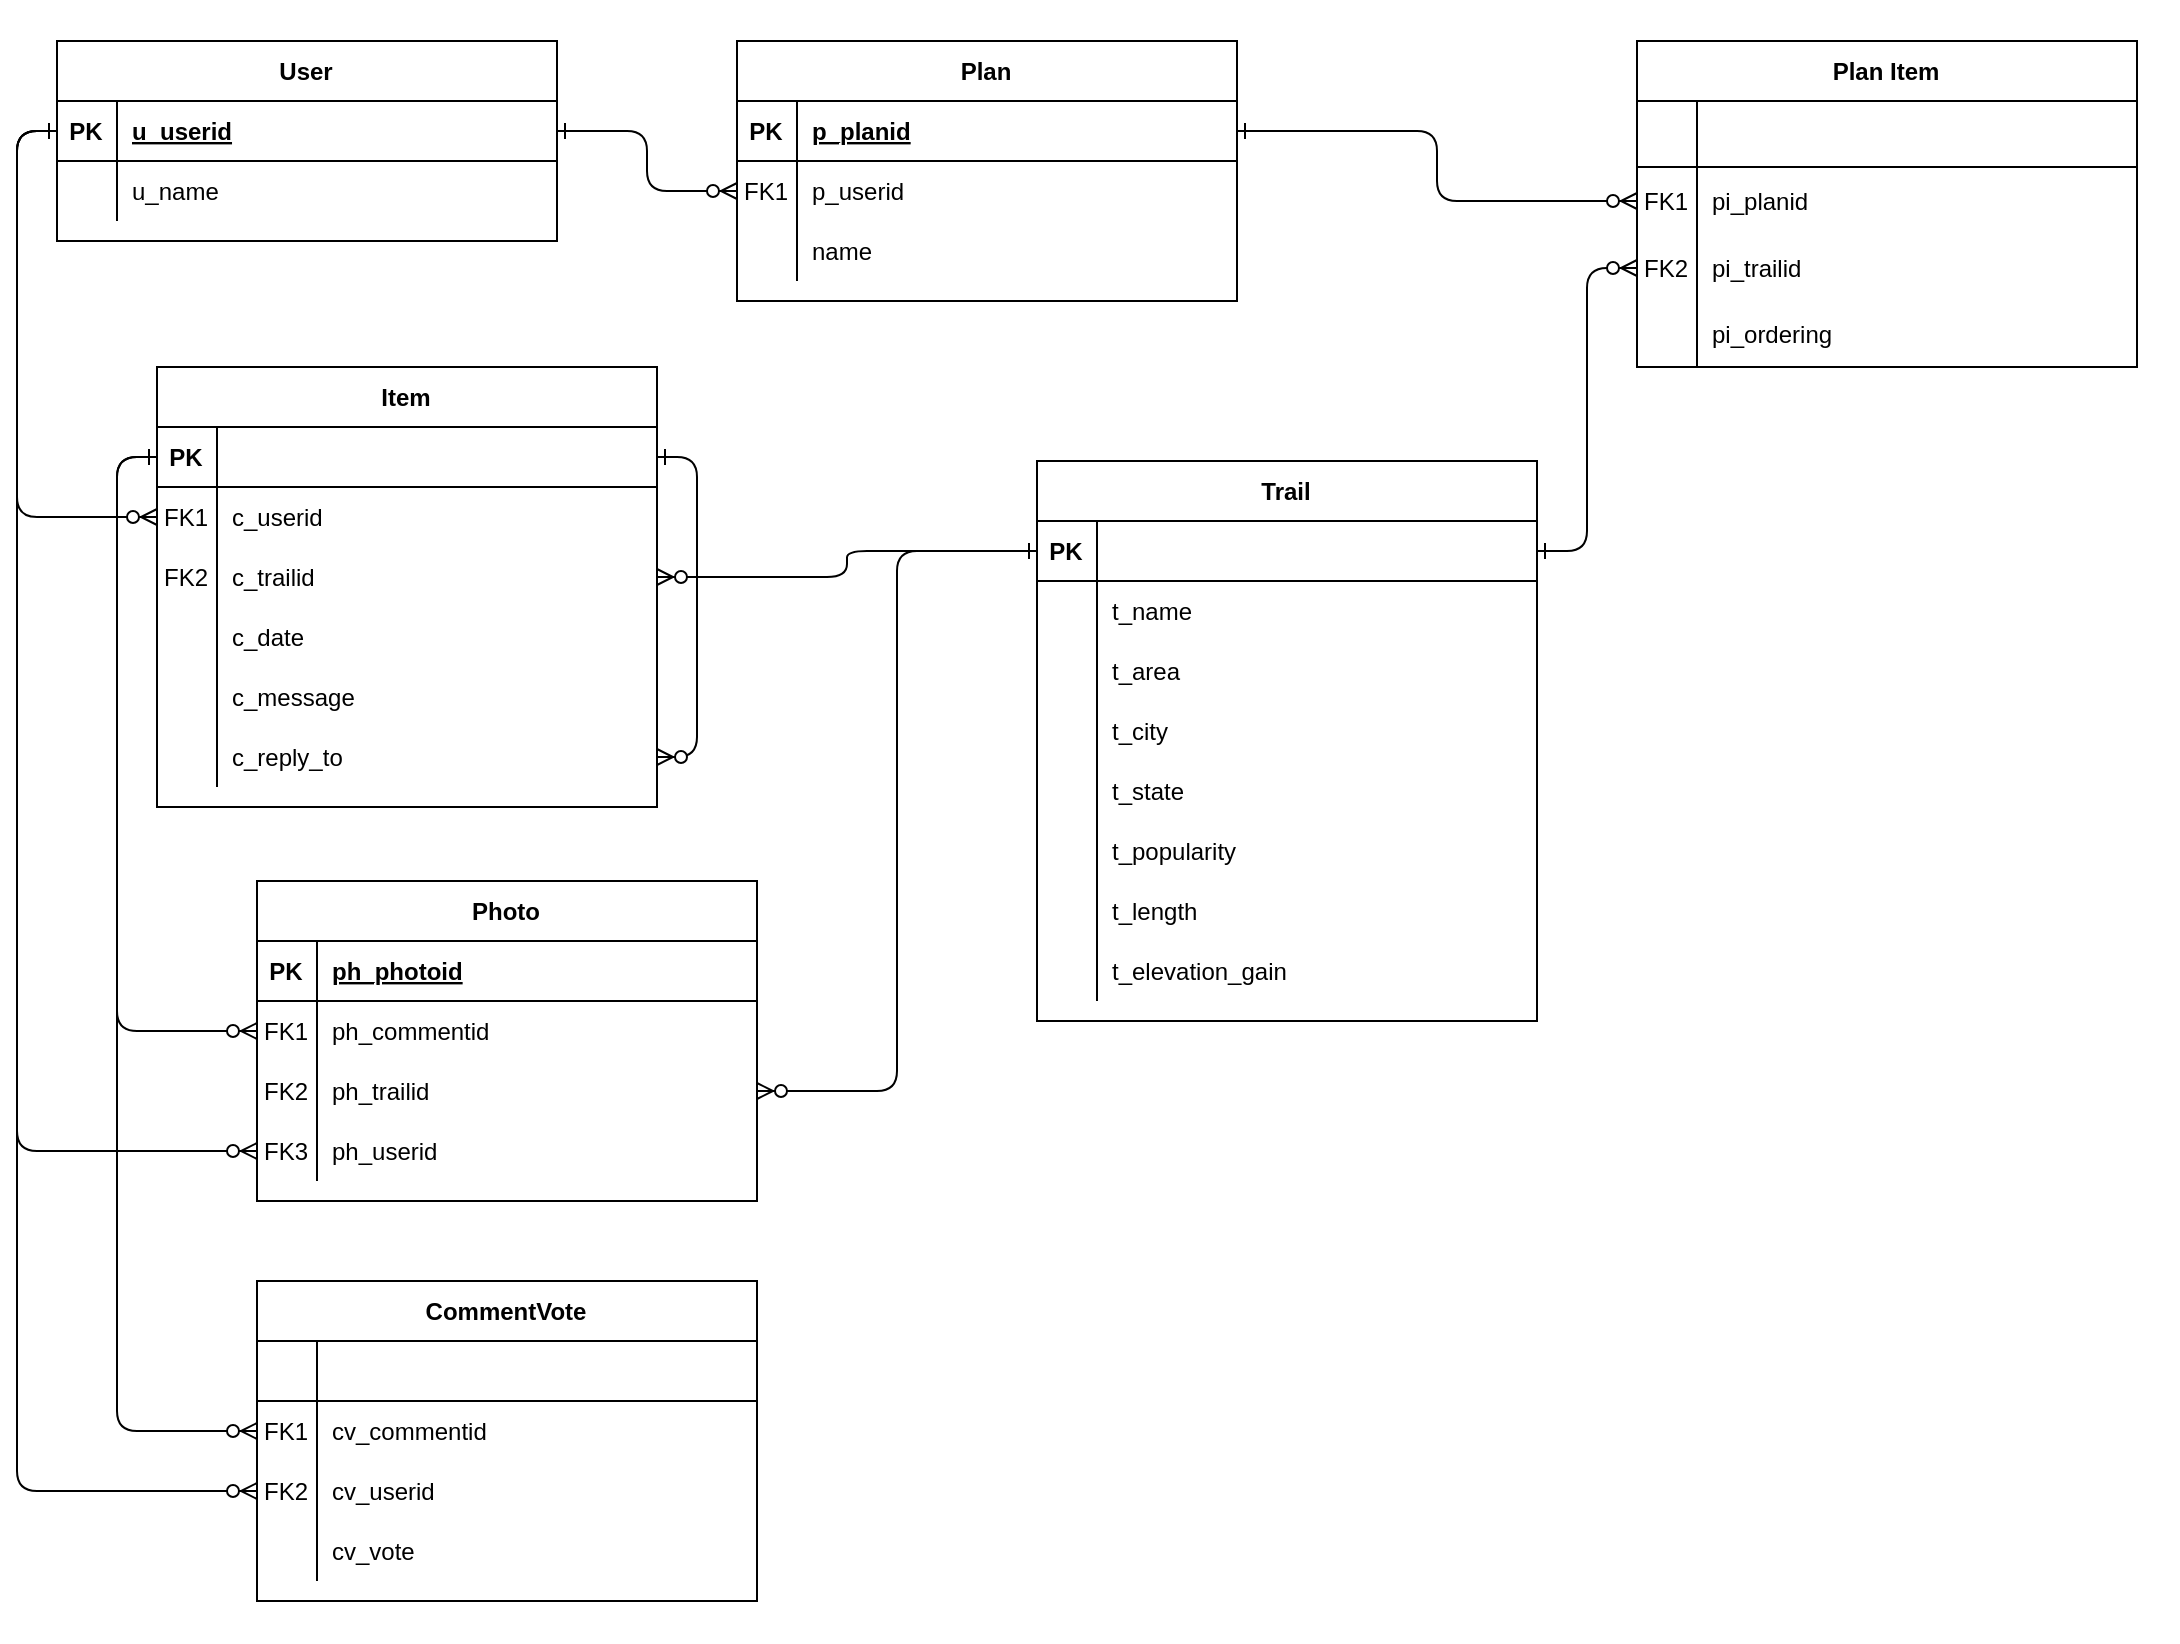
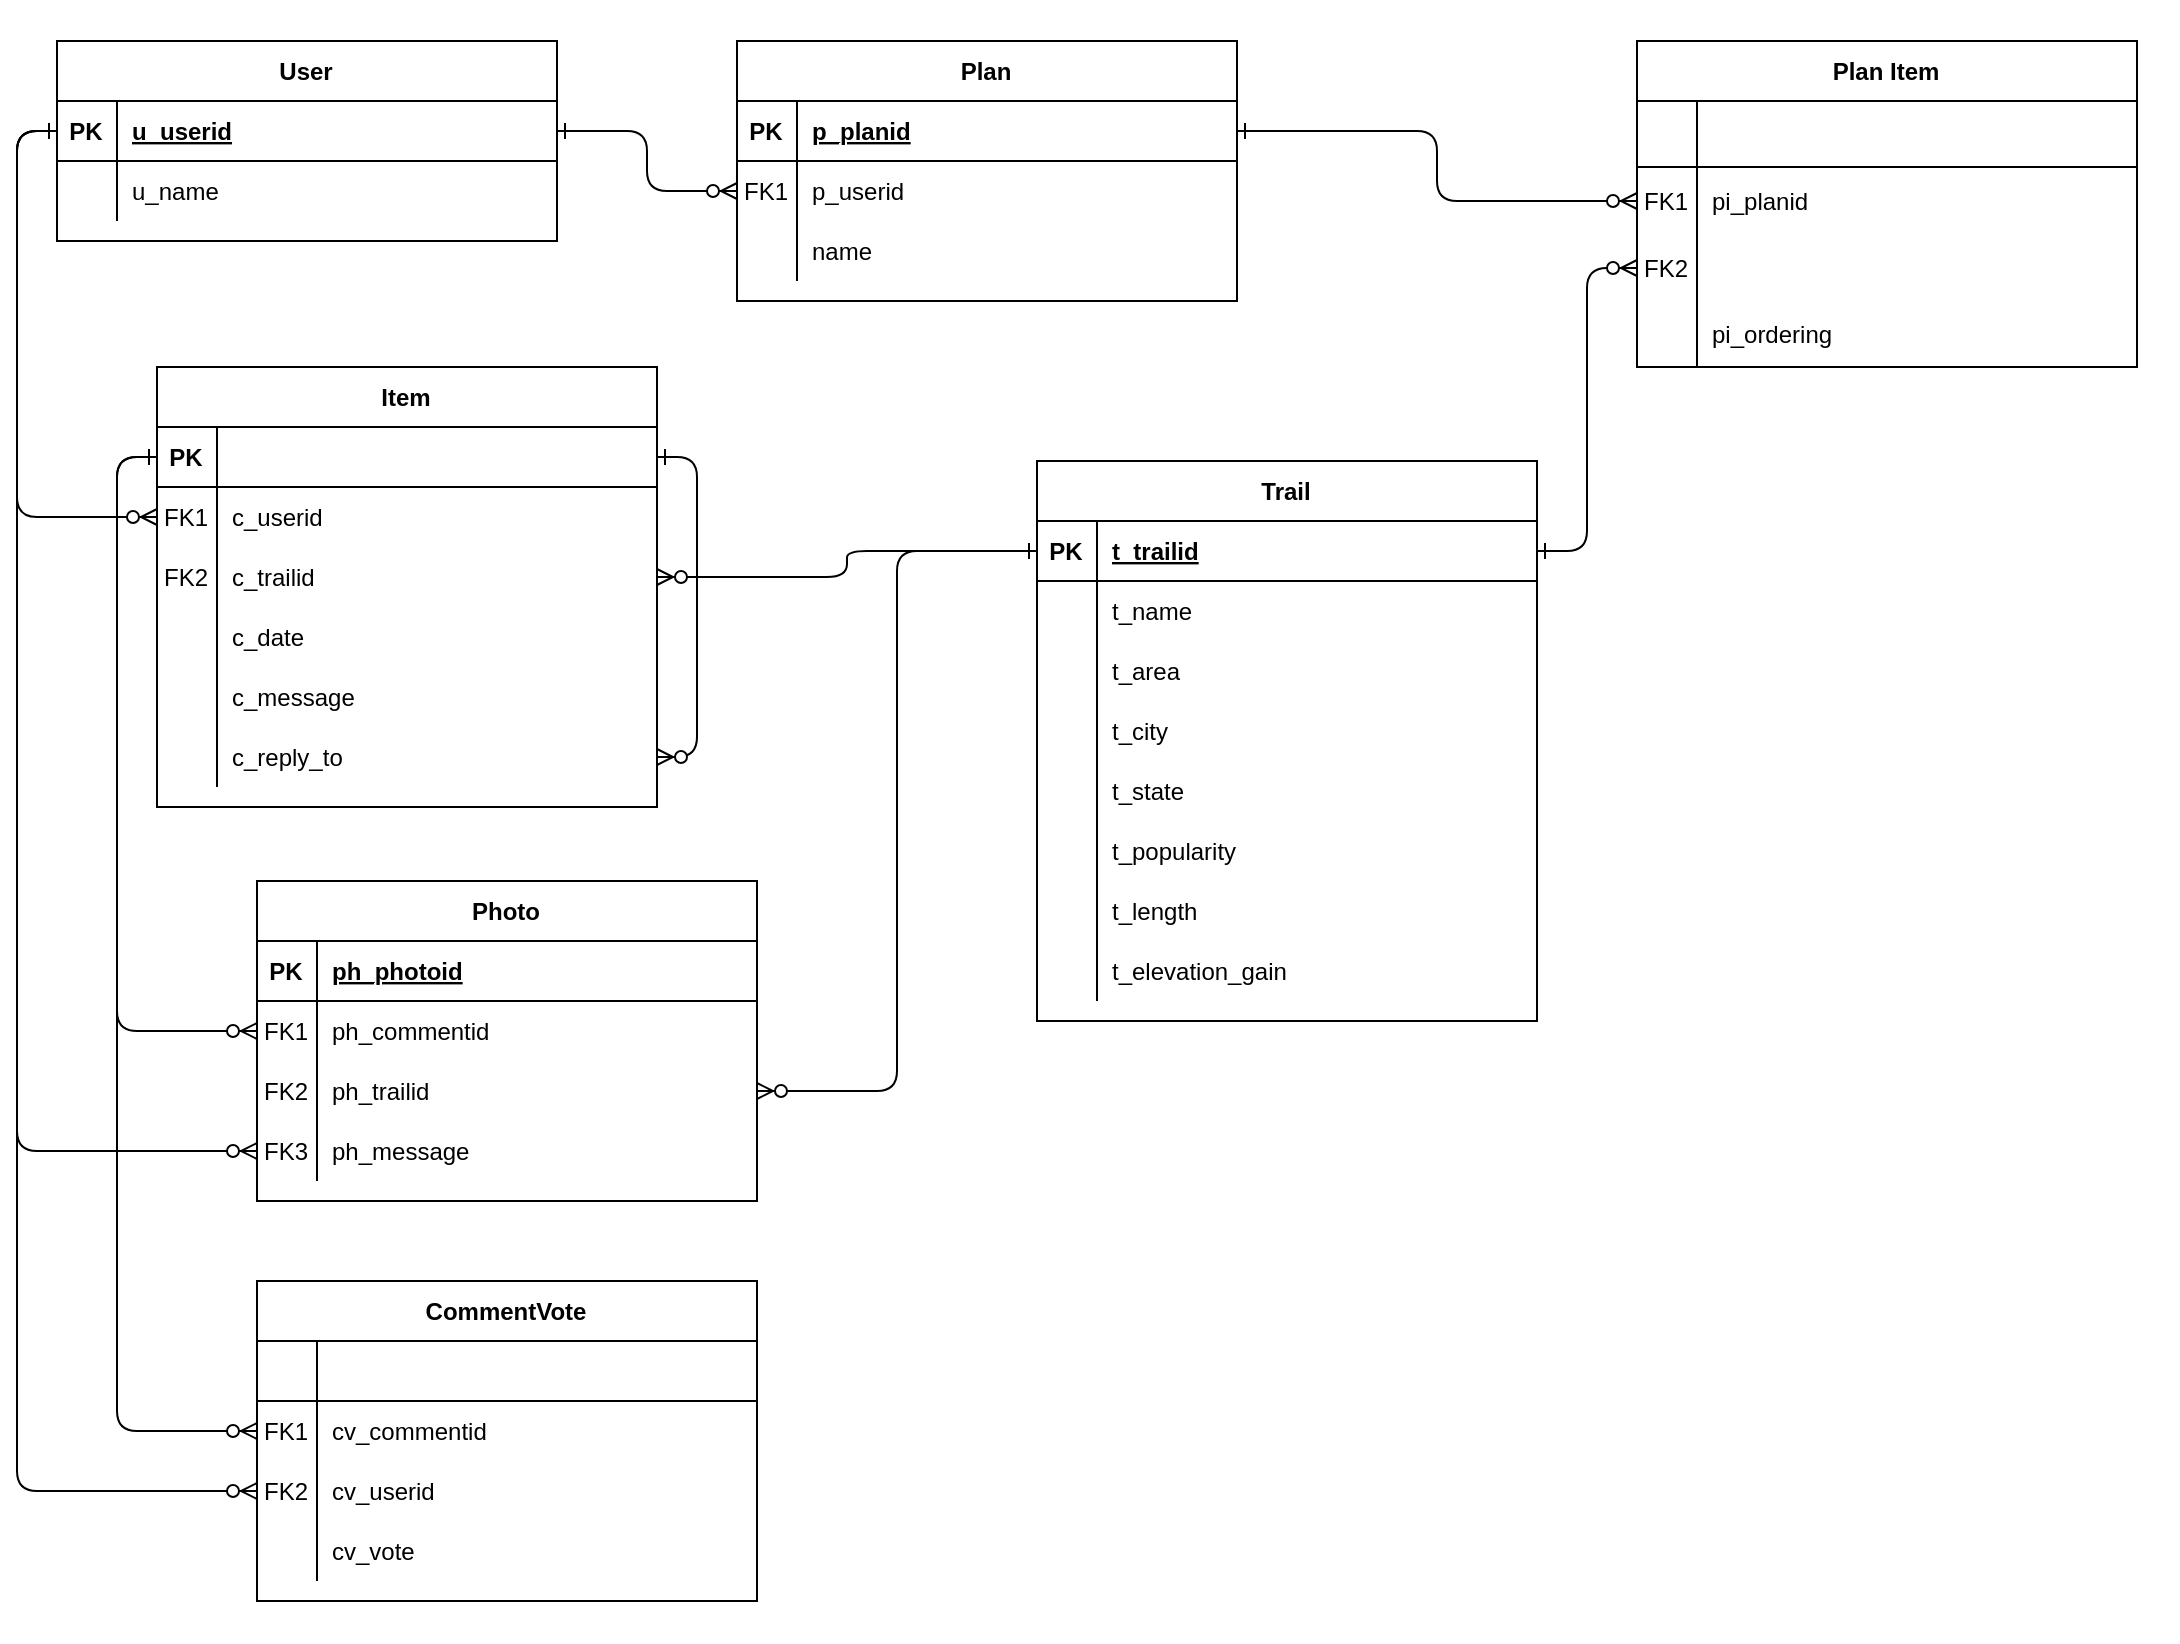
(1917, 268) -> none
none -> (1317, 551)
(389, 1152) -> (399, 1152)
